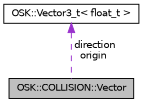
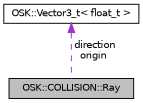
(71, 88) -> (71, 88)
